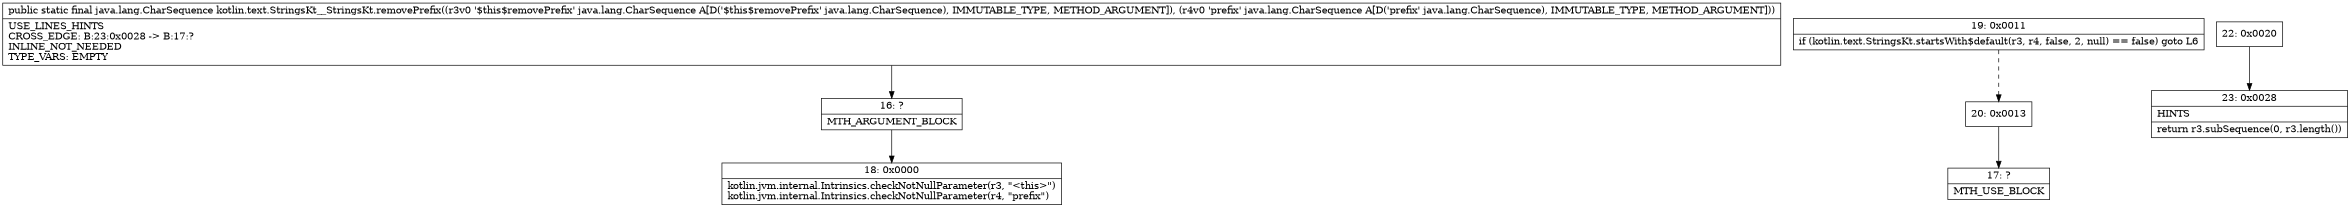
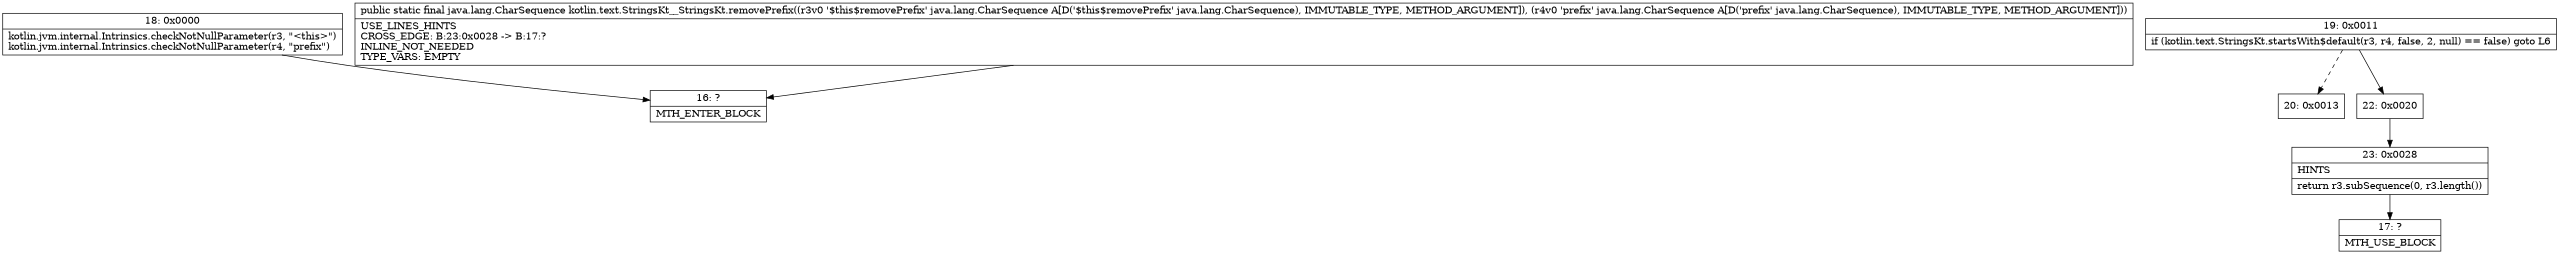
none -> (2370, 69)
(892, 122) -> (708, 114)
(892, 143) -> (462, 80)
(1999, 144) -> (2390, 204)
